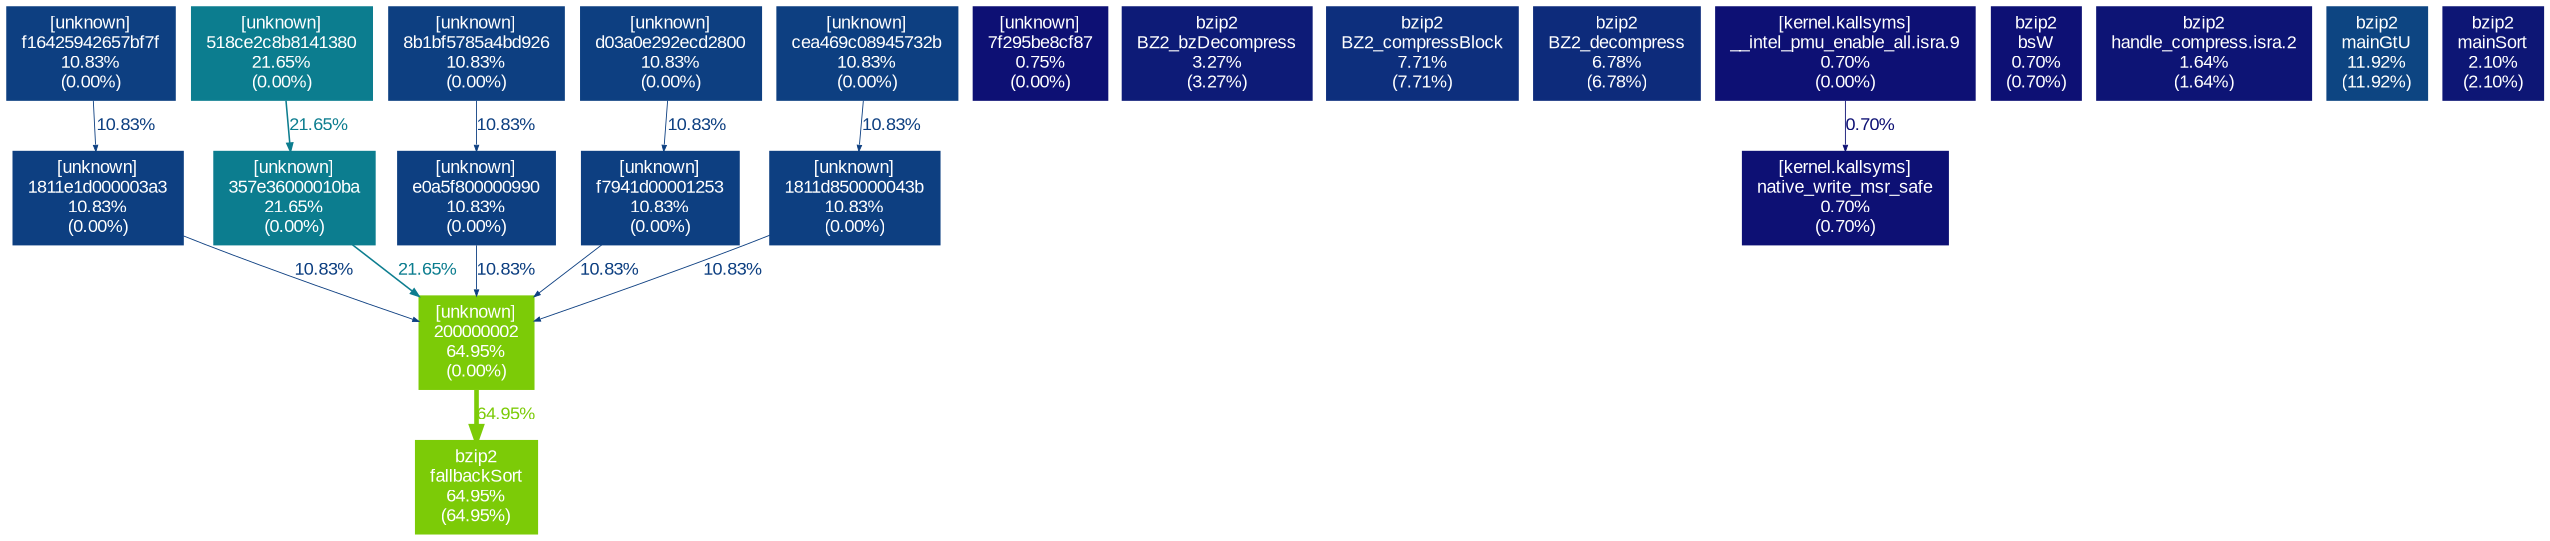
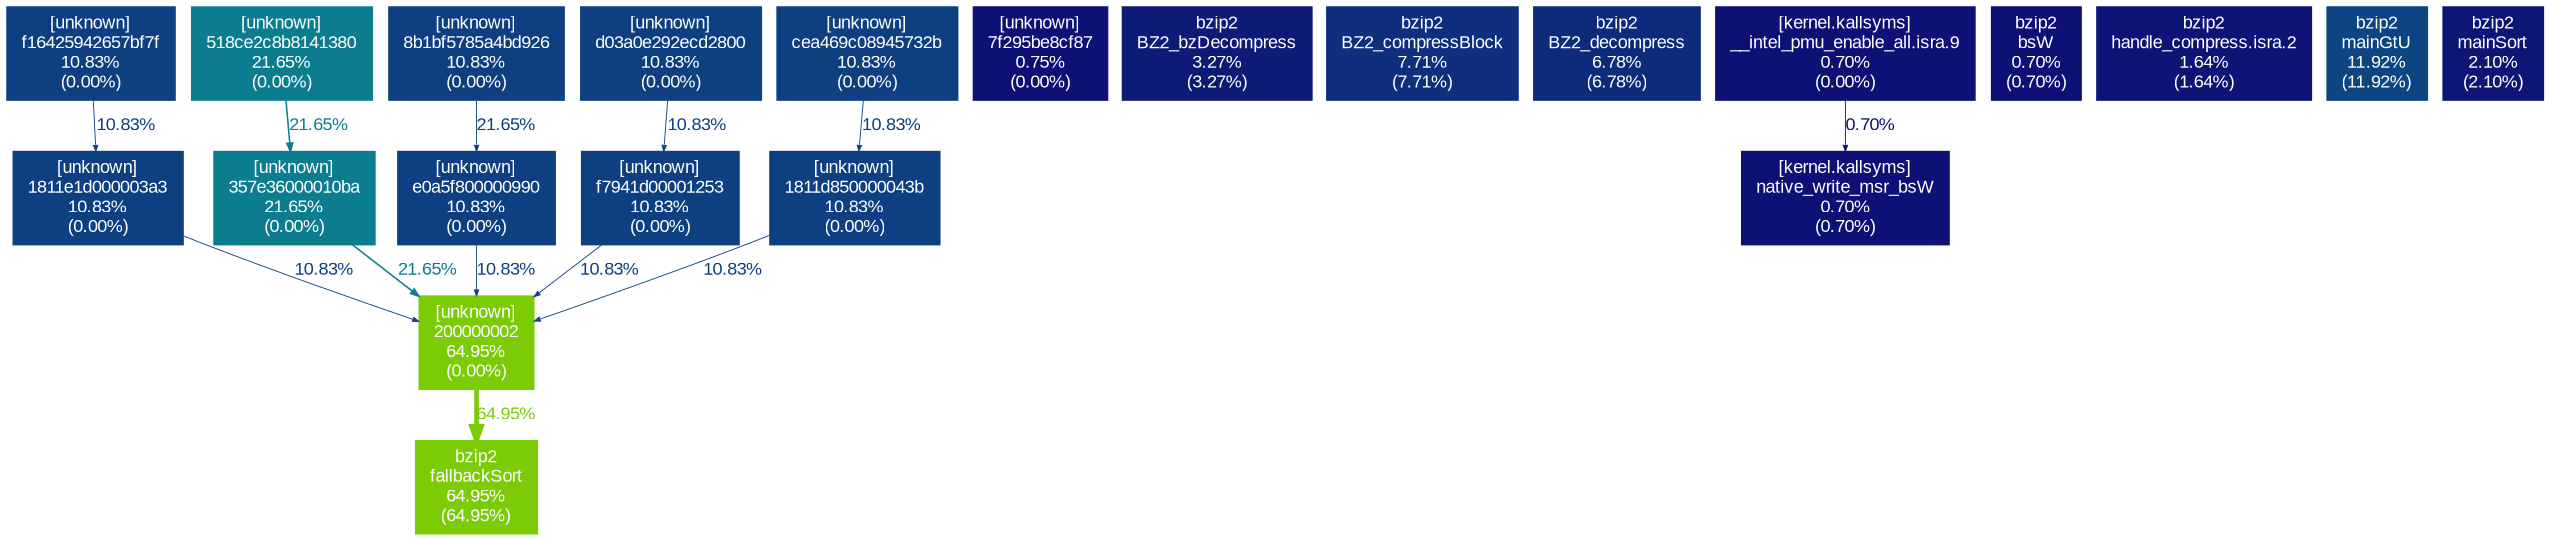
(507, 126) -> (507, 126)
(1845, 198) -> (1845, 198)
